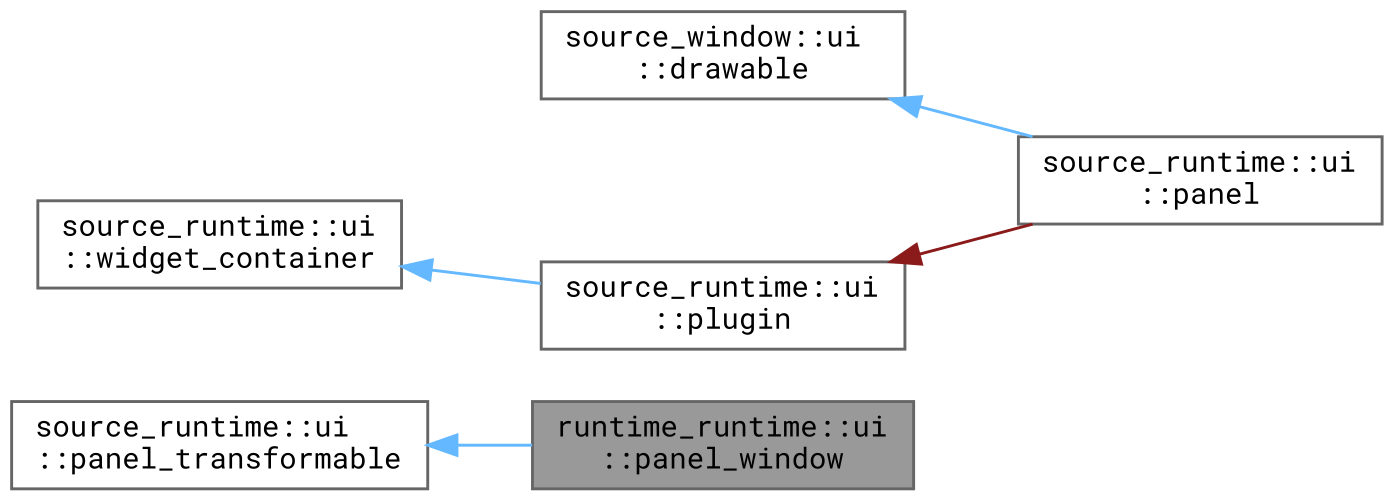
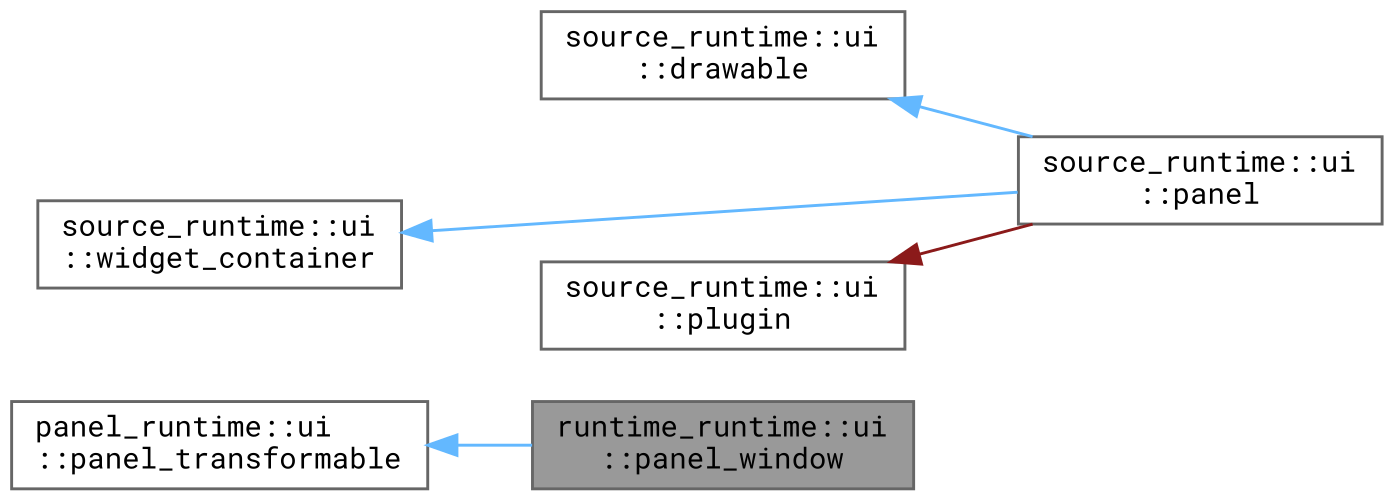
(723, 55) -> (723, 55)
(486, 277) -> (725, 211)
(220, 445) -> (220, 445)
